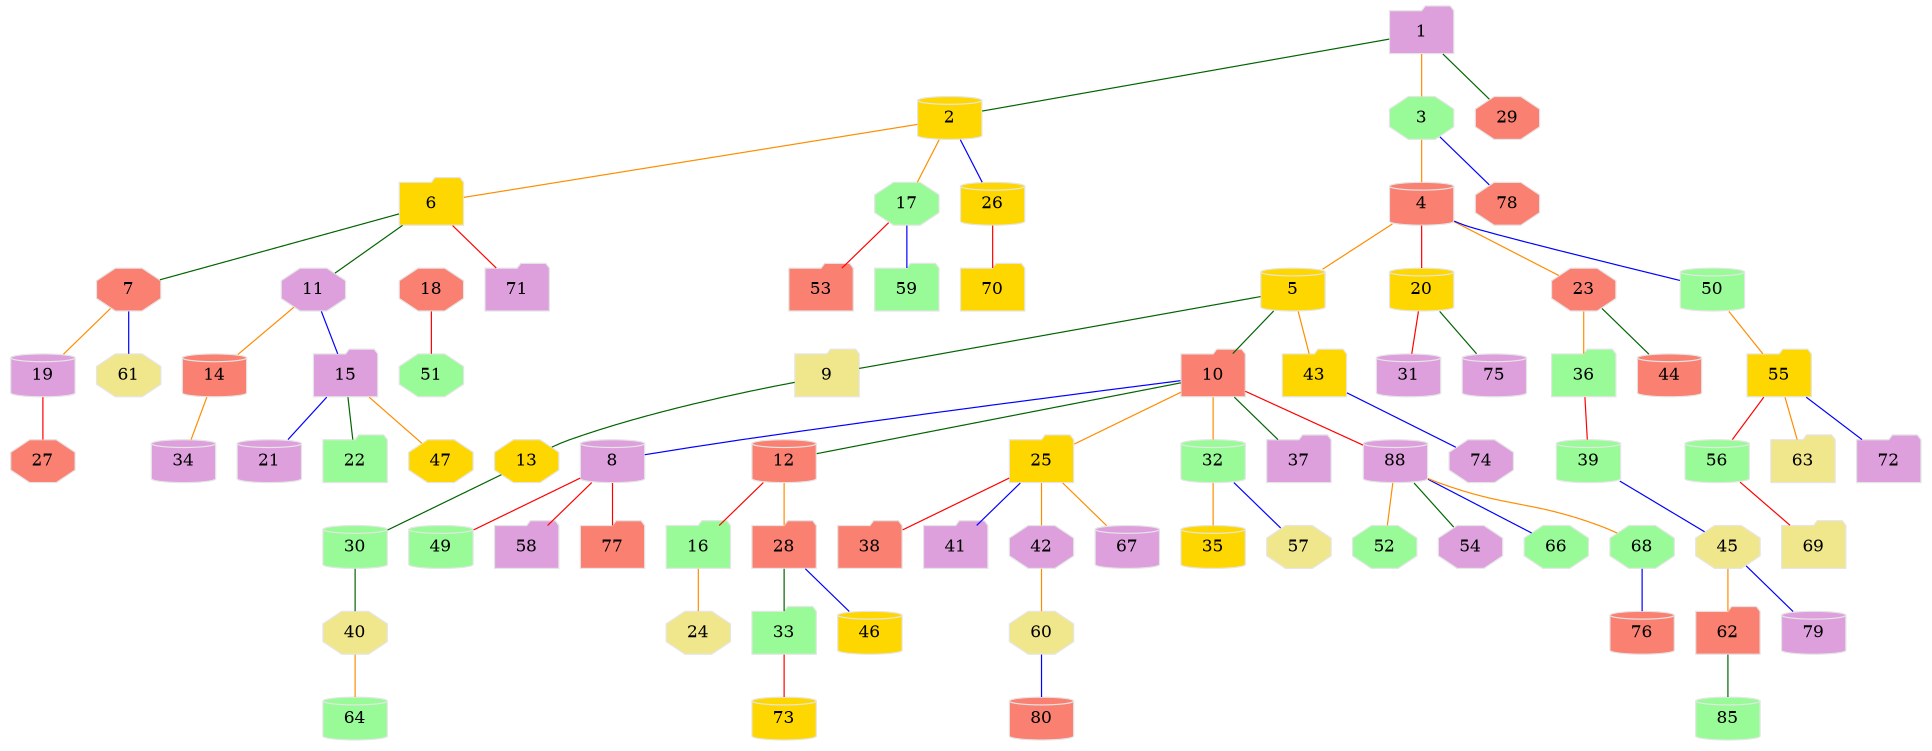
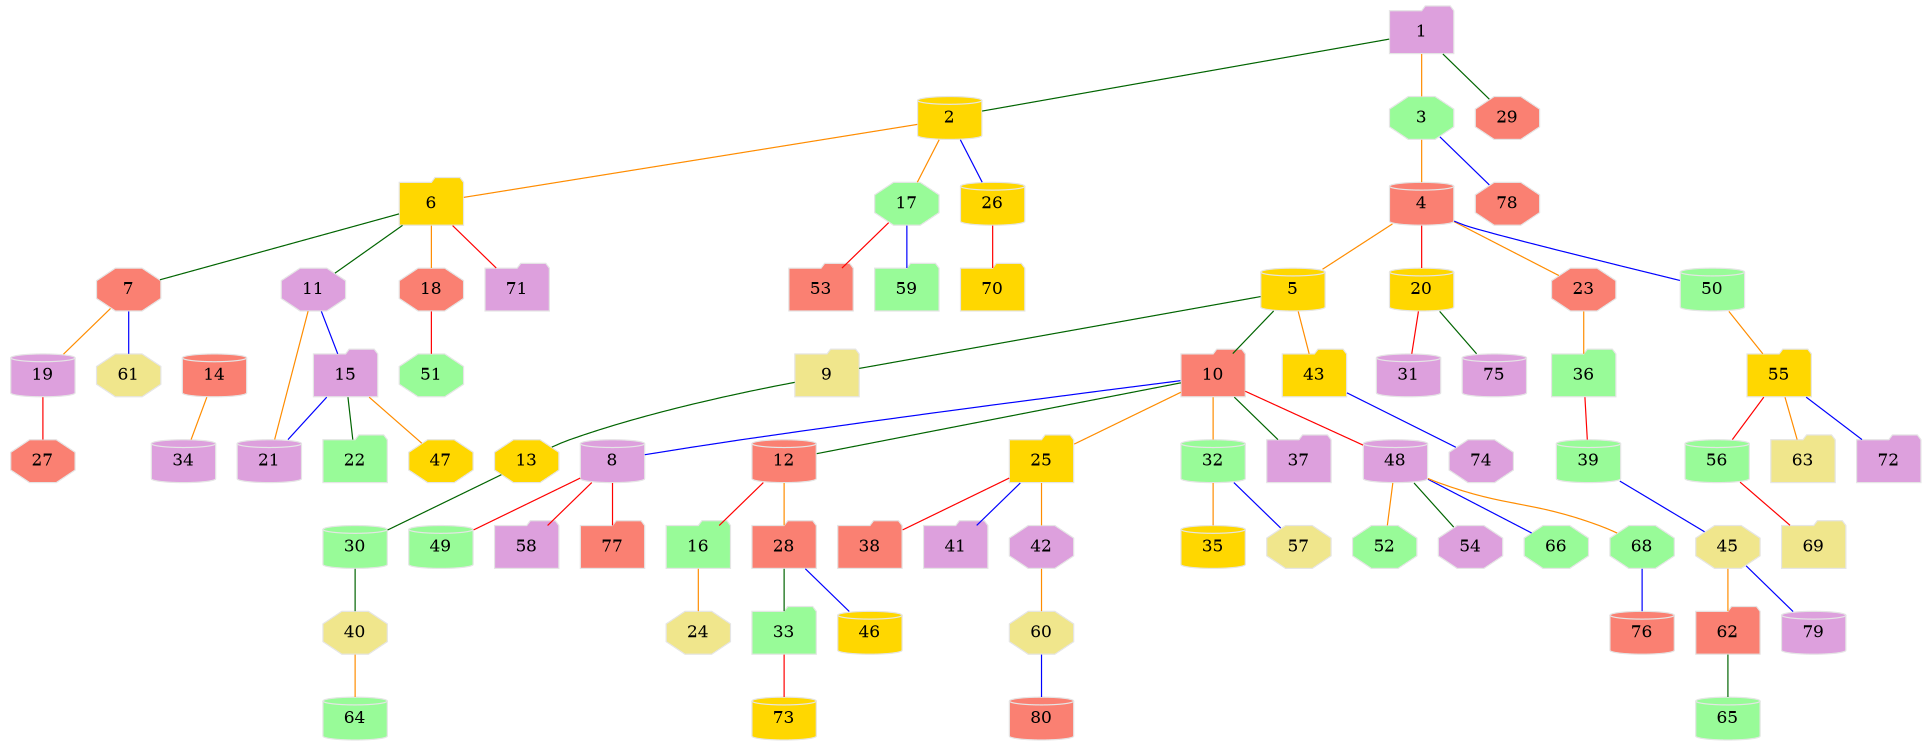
none -> (431, 247)
(266, 331) -> (291, 375)
(1670, 375) -> none
(1395, 461) -> (1395, 461)
(1127, 547) -> none
(1728, 719) -> (1728, 719)
